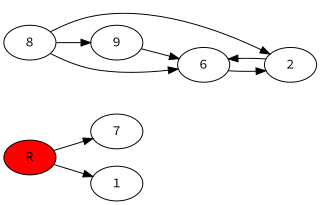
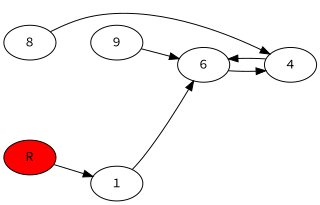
(69, 43) -> none
(291, 65) -> (291, 65)
(108, 71) -> (162, 131)
(117, 131) -> none
